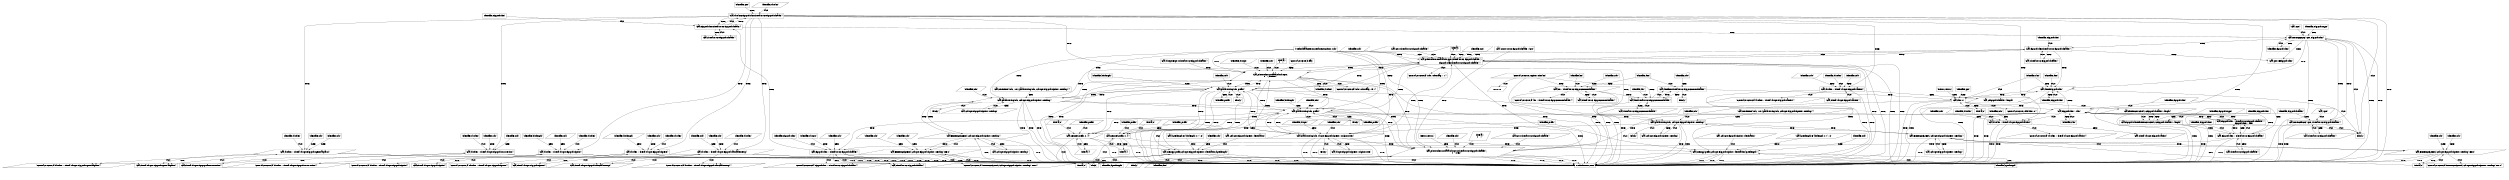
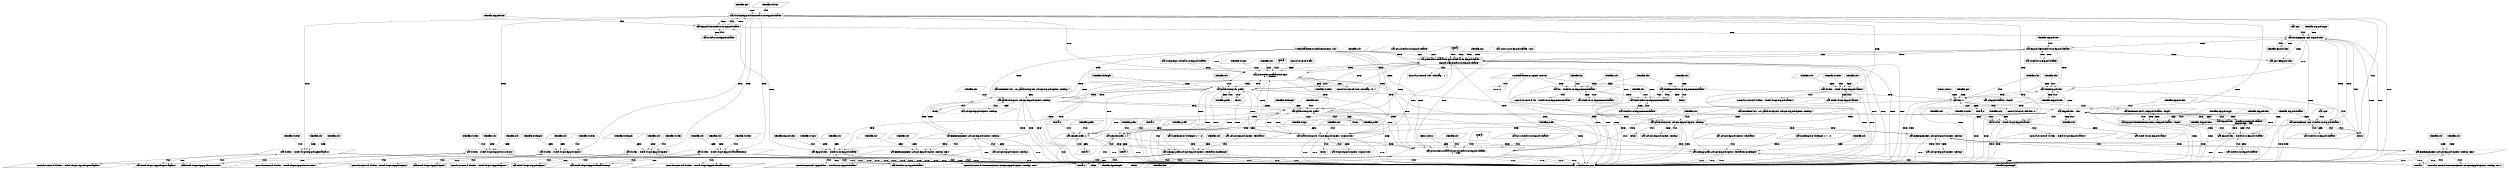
(1530, 76) -> (1530, 76)
(1921, 95) -> (1842, 94)
(655, 160) -> (655, 160)
